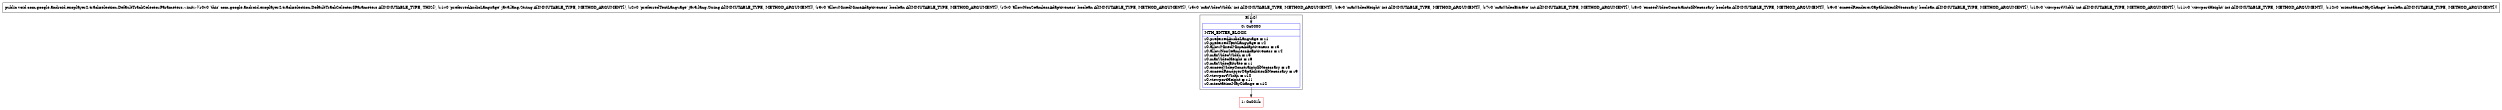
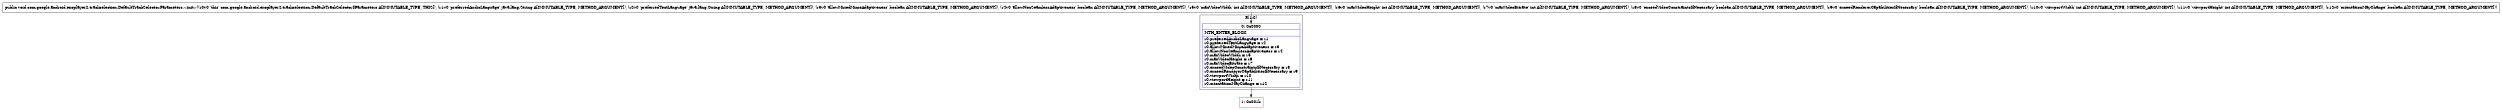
(1229, 64) -> (1229, 64)
